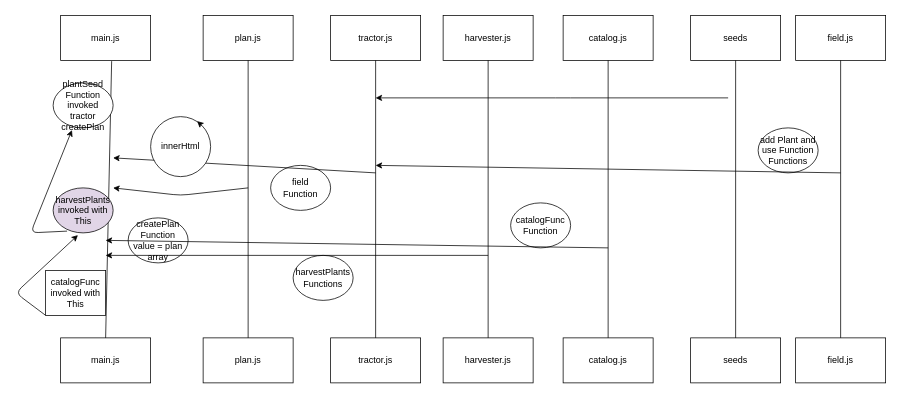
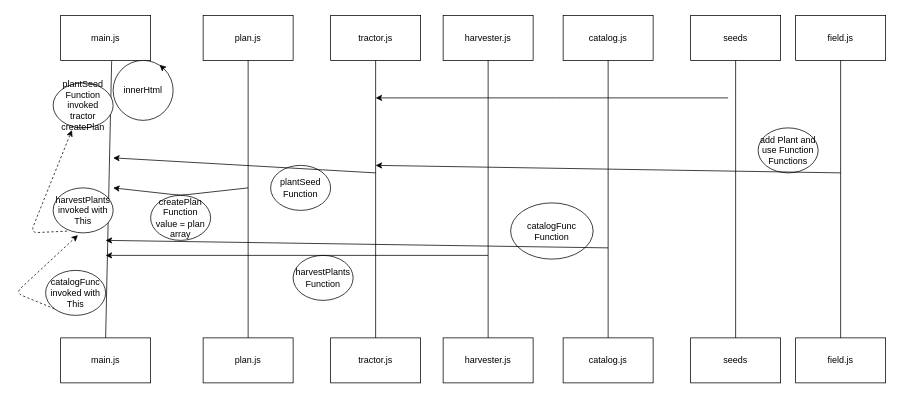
(180, 147) -> (143, 90)
(300, 188) -> (300, 188)
(44, 199) -> (44, 199)
(83, 210) -> (83, 210)
(540, 225) -> (552, 231)
(158, 240) -> (180, 218)
(33, 277) -> (31, 278)
(323, 278) -> (323, 278)
(75, 293) -> (75, 293)
